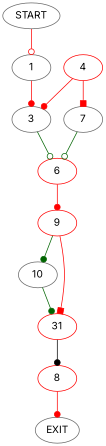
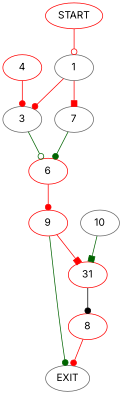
(31, 16) -> (74, 16)
(83, 90) -> (74, 90)
(72, 143) -> (62, 143)
(49, 246) -> (57, 298)
(46, 298) -> (95, 245)
